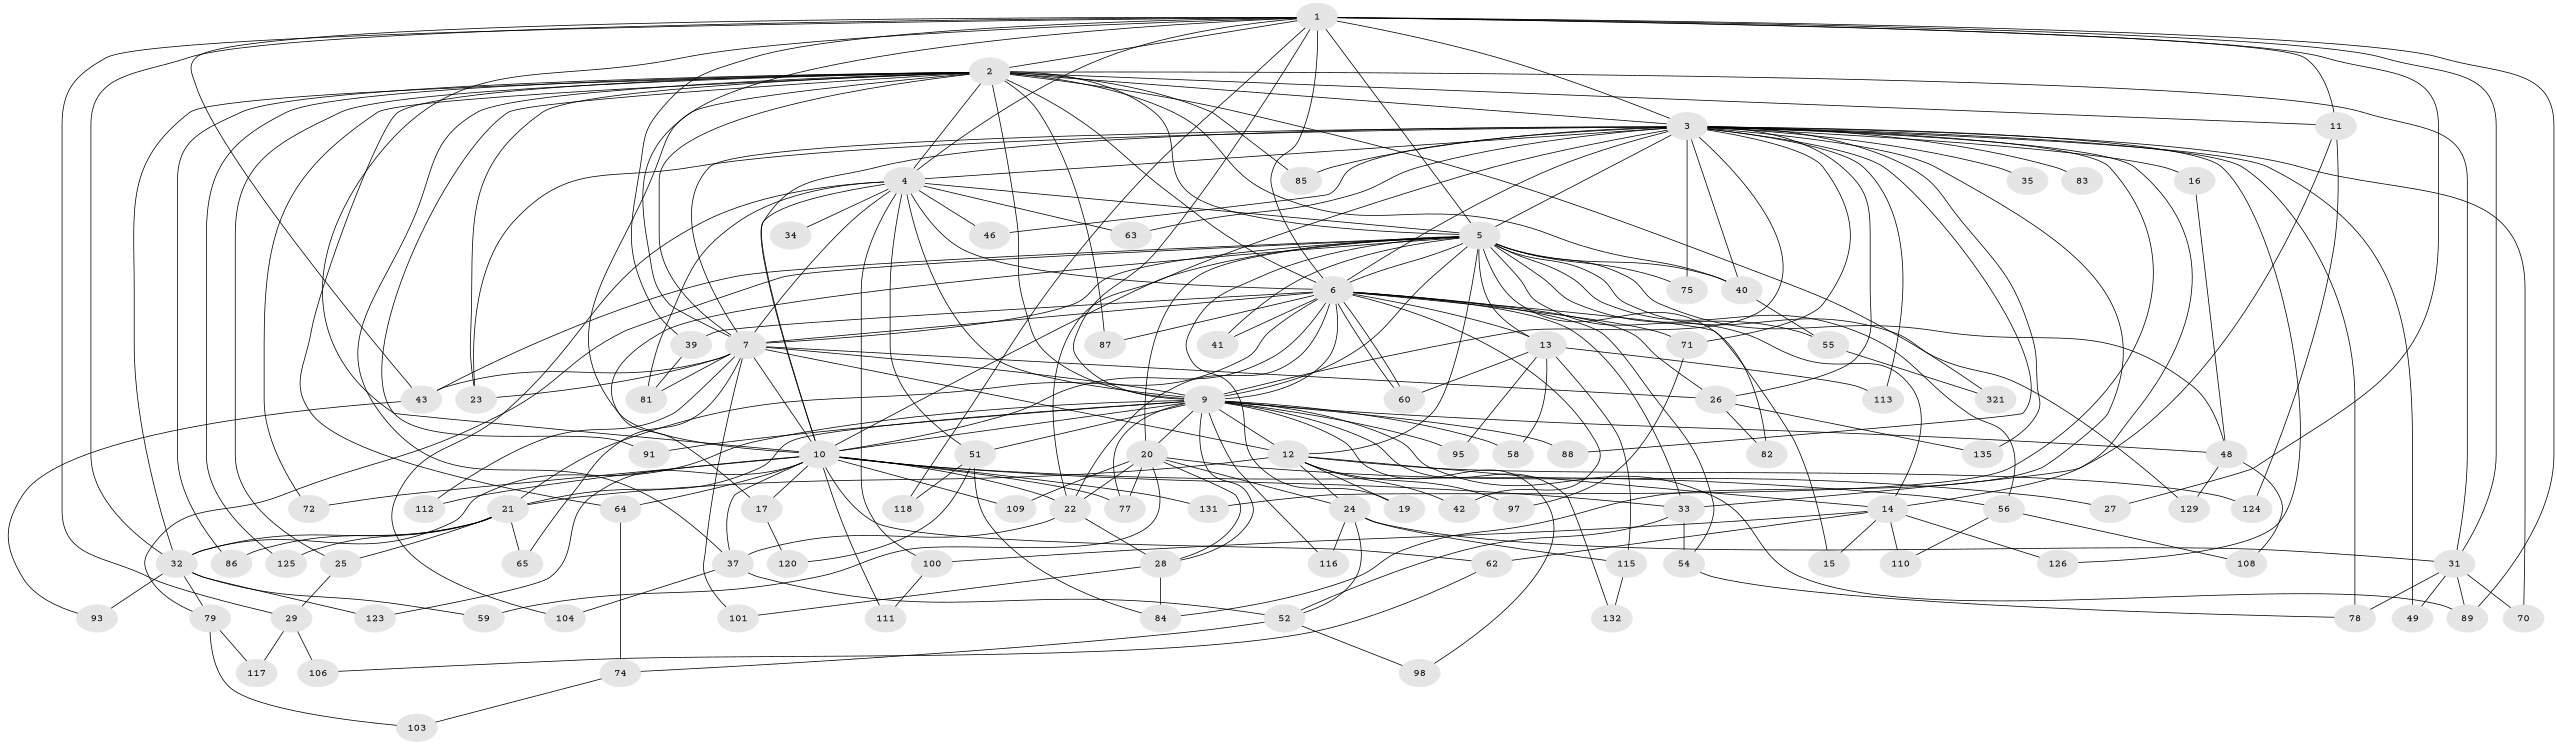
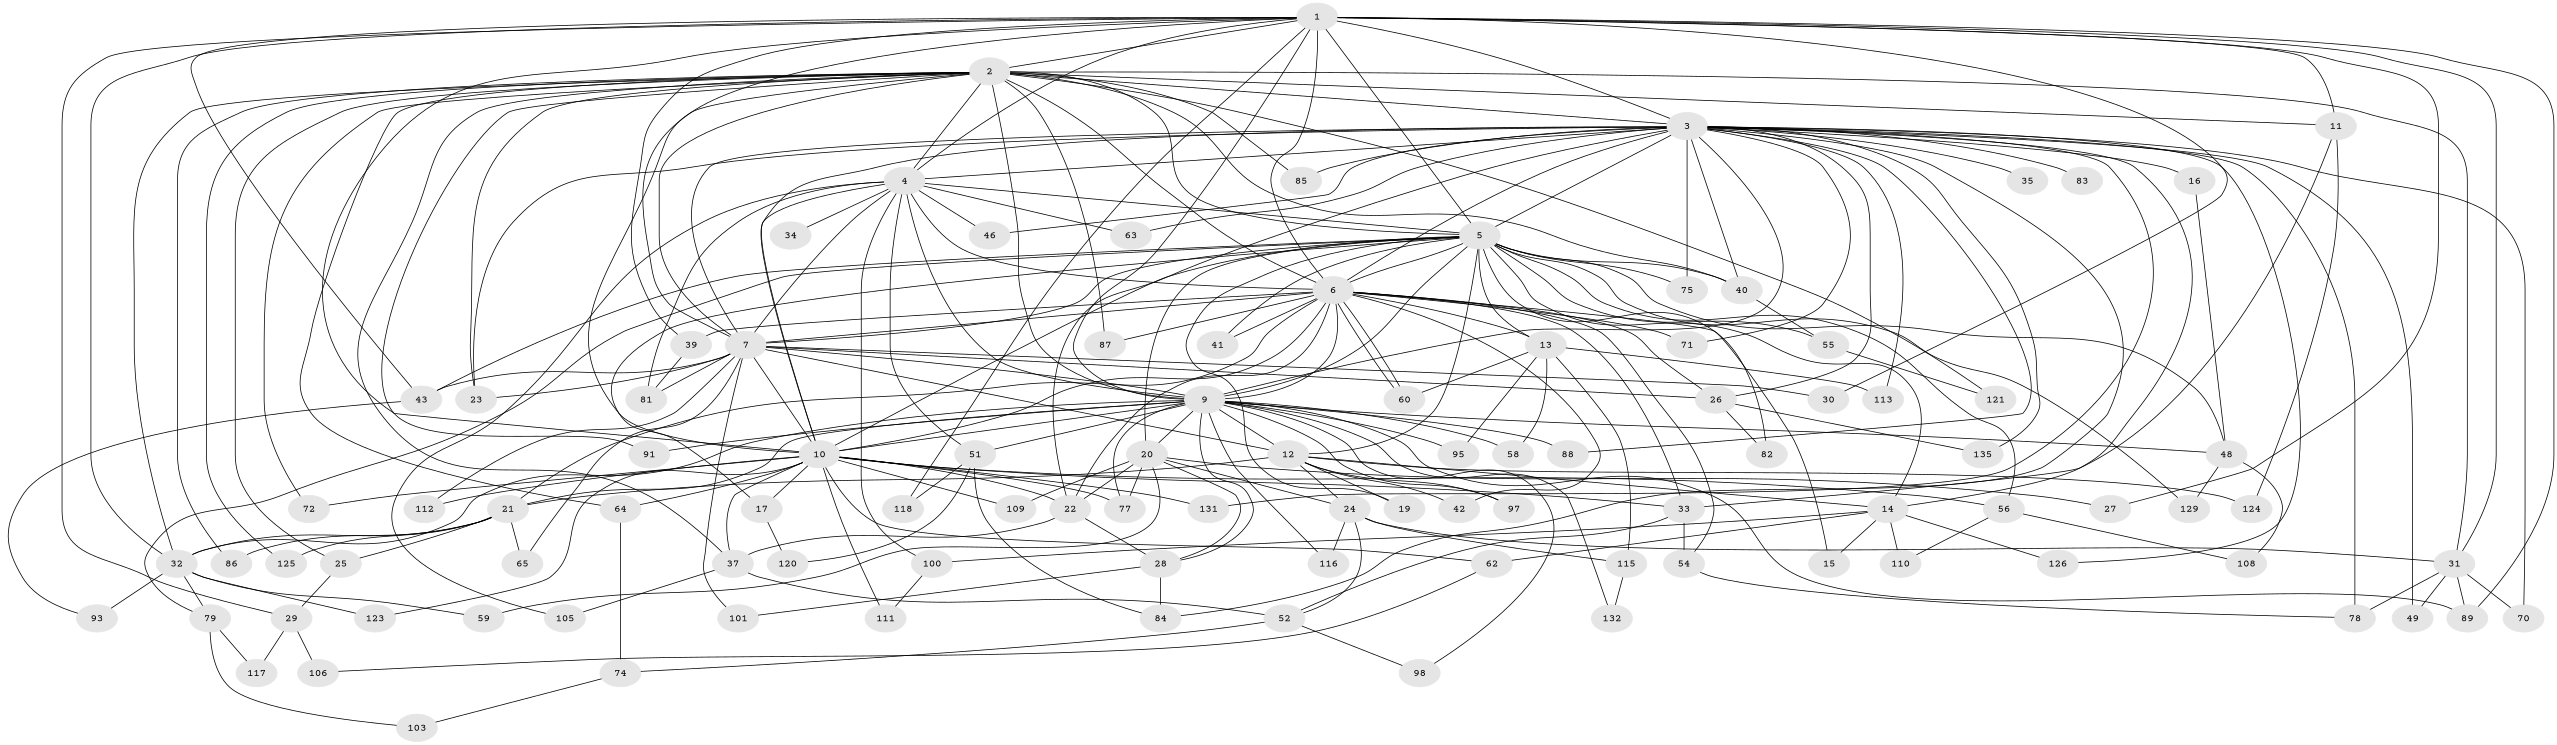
none -> (1828, 400)
(1996, 400) -> (1996, 400)
(1632, 456) -> (1347, 467)
(565, 618) -> (565, 618)
